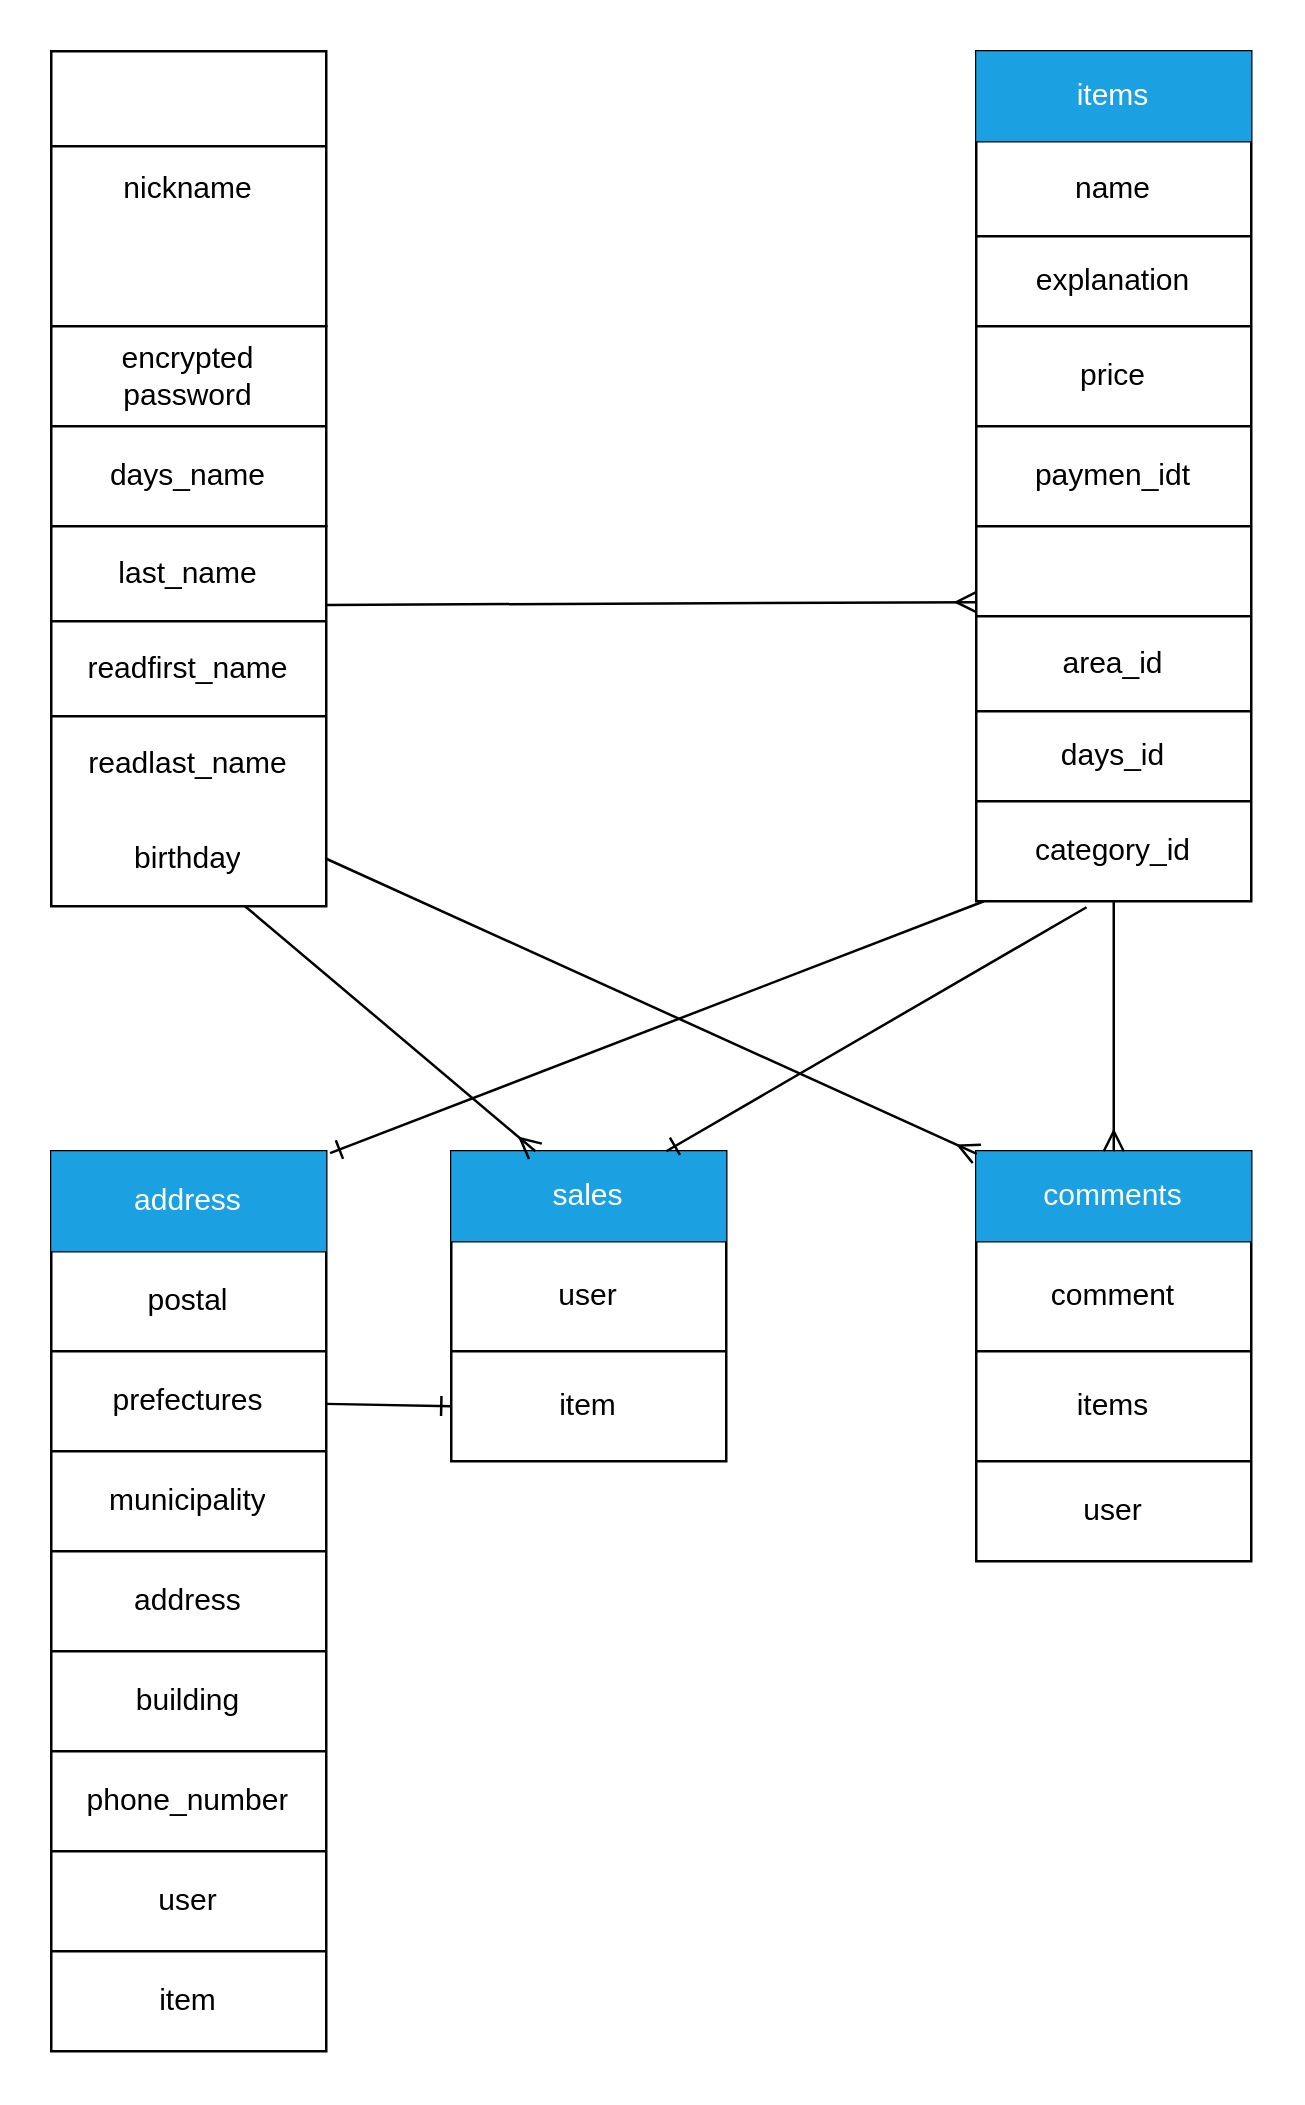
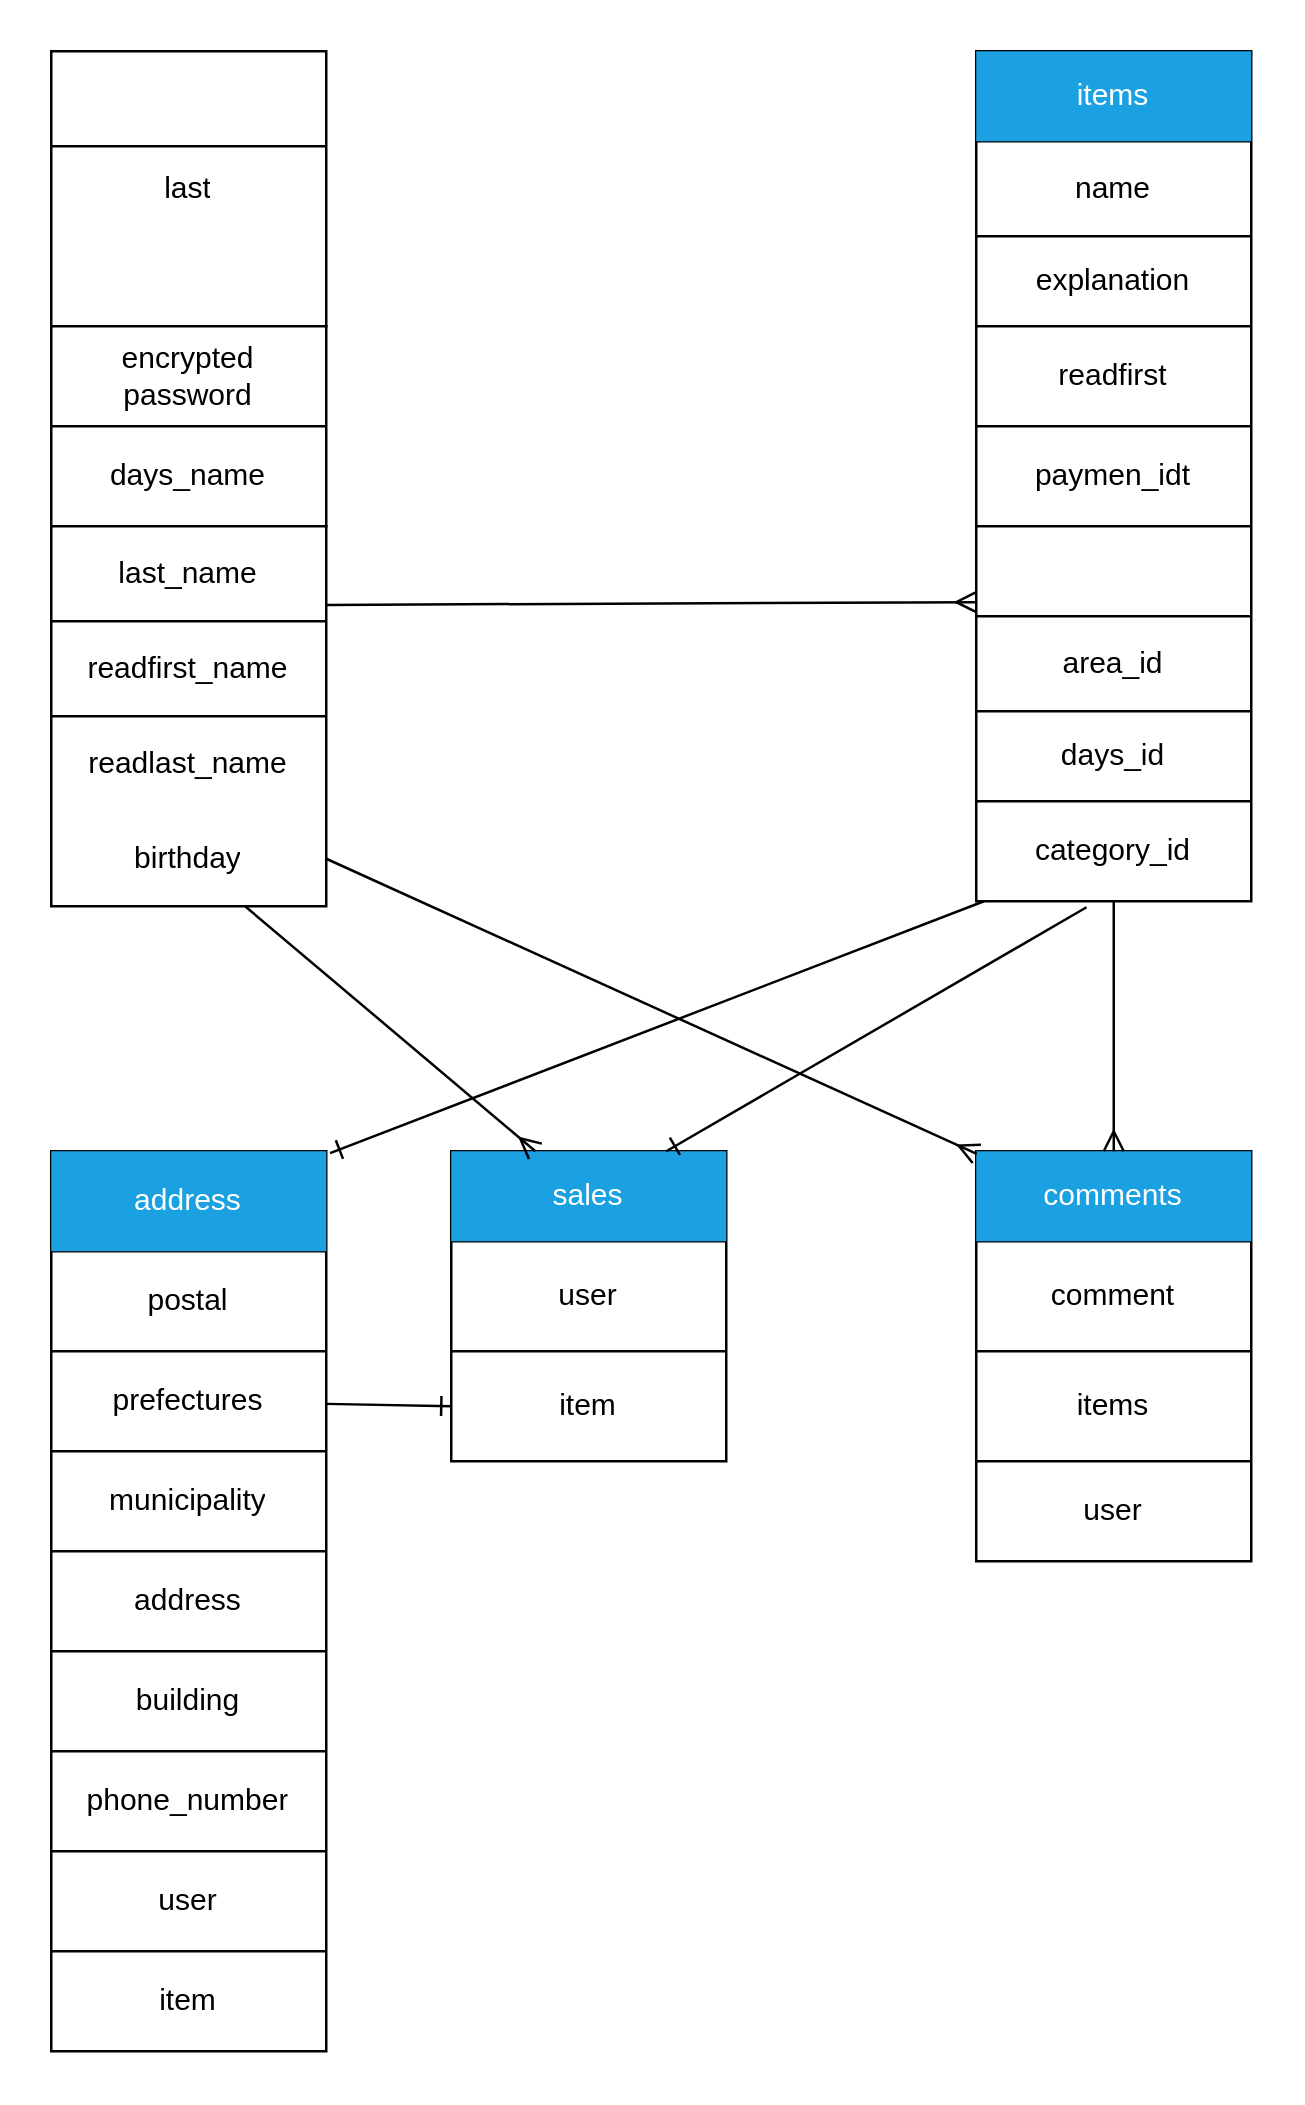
(189, 189) -> (189, 189)
(1114, 376) -> (1114, 376)
